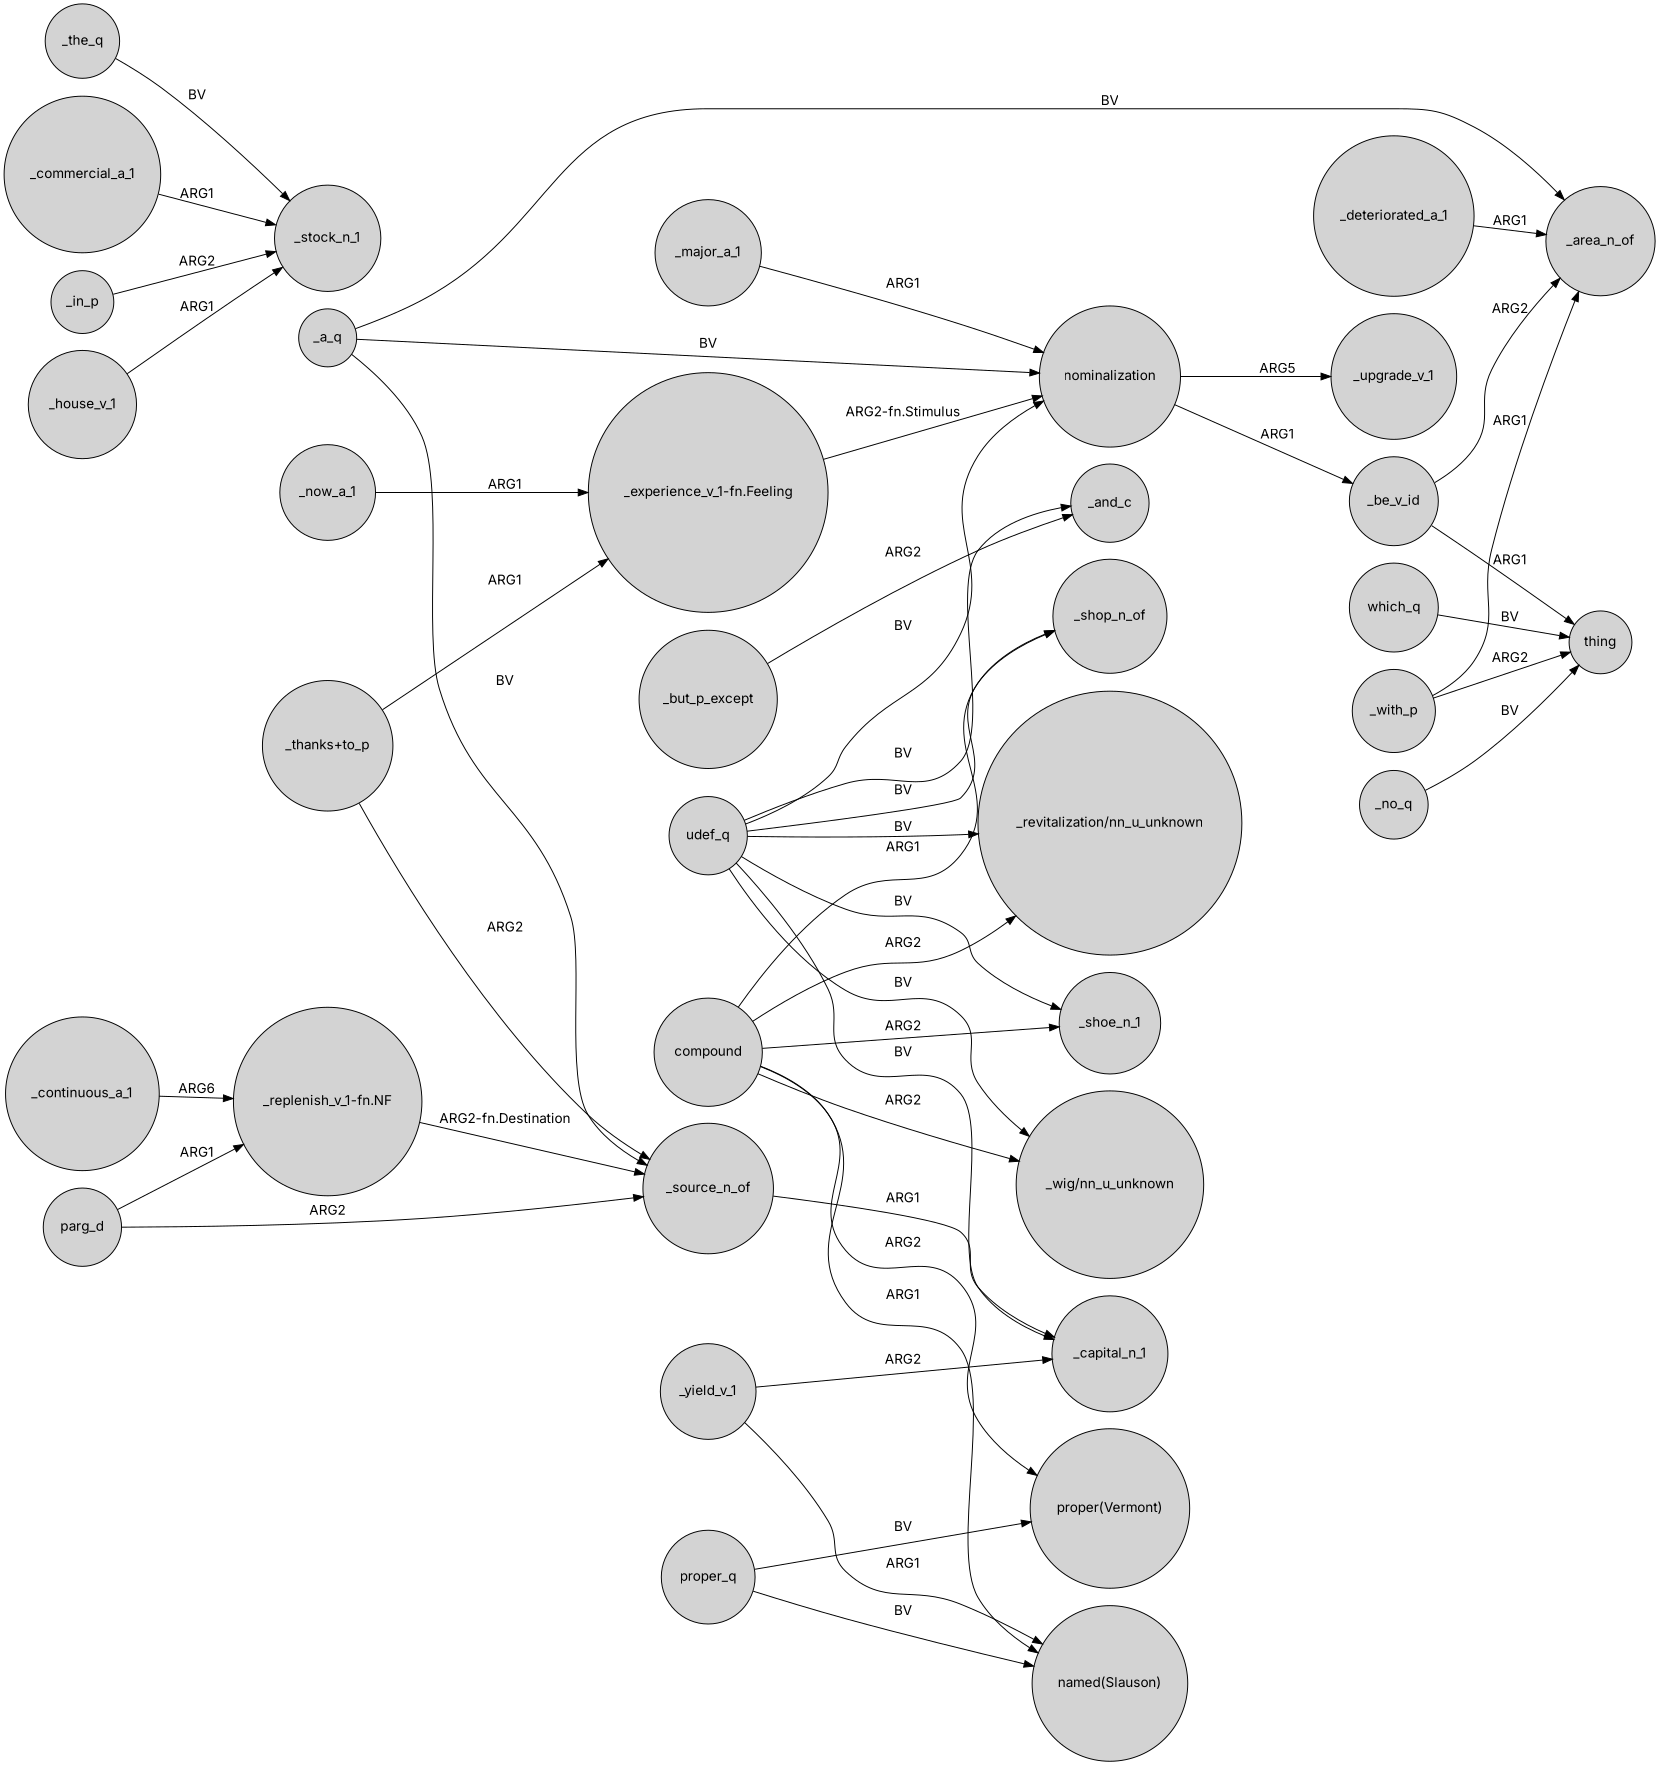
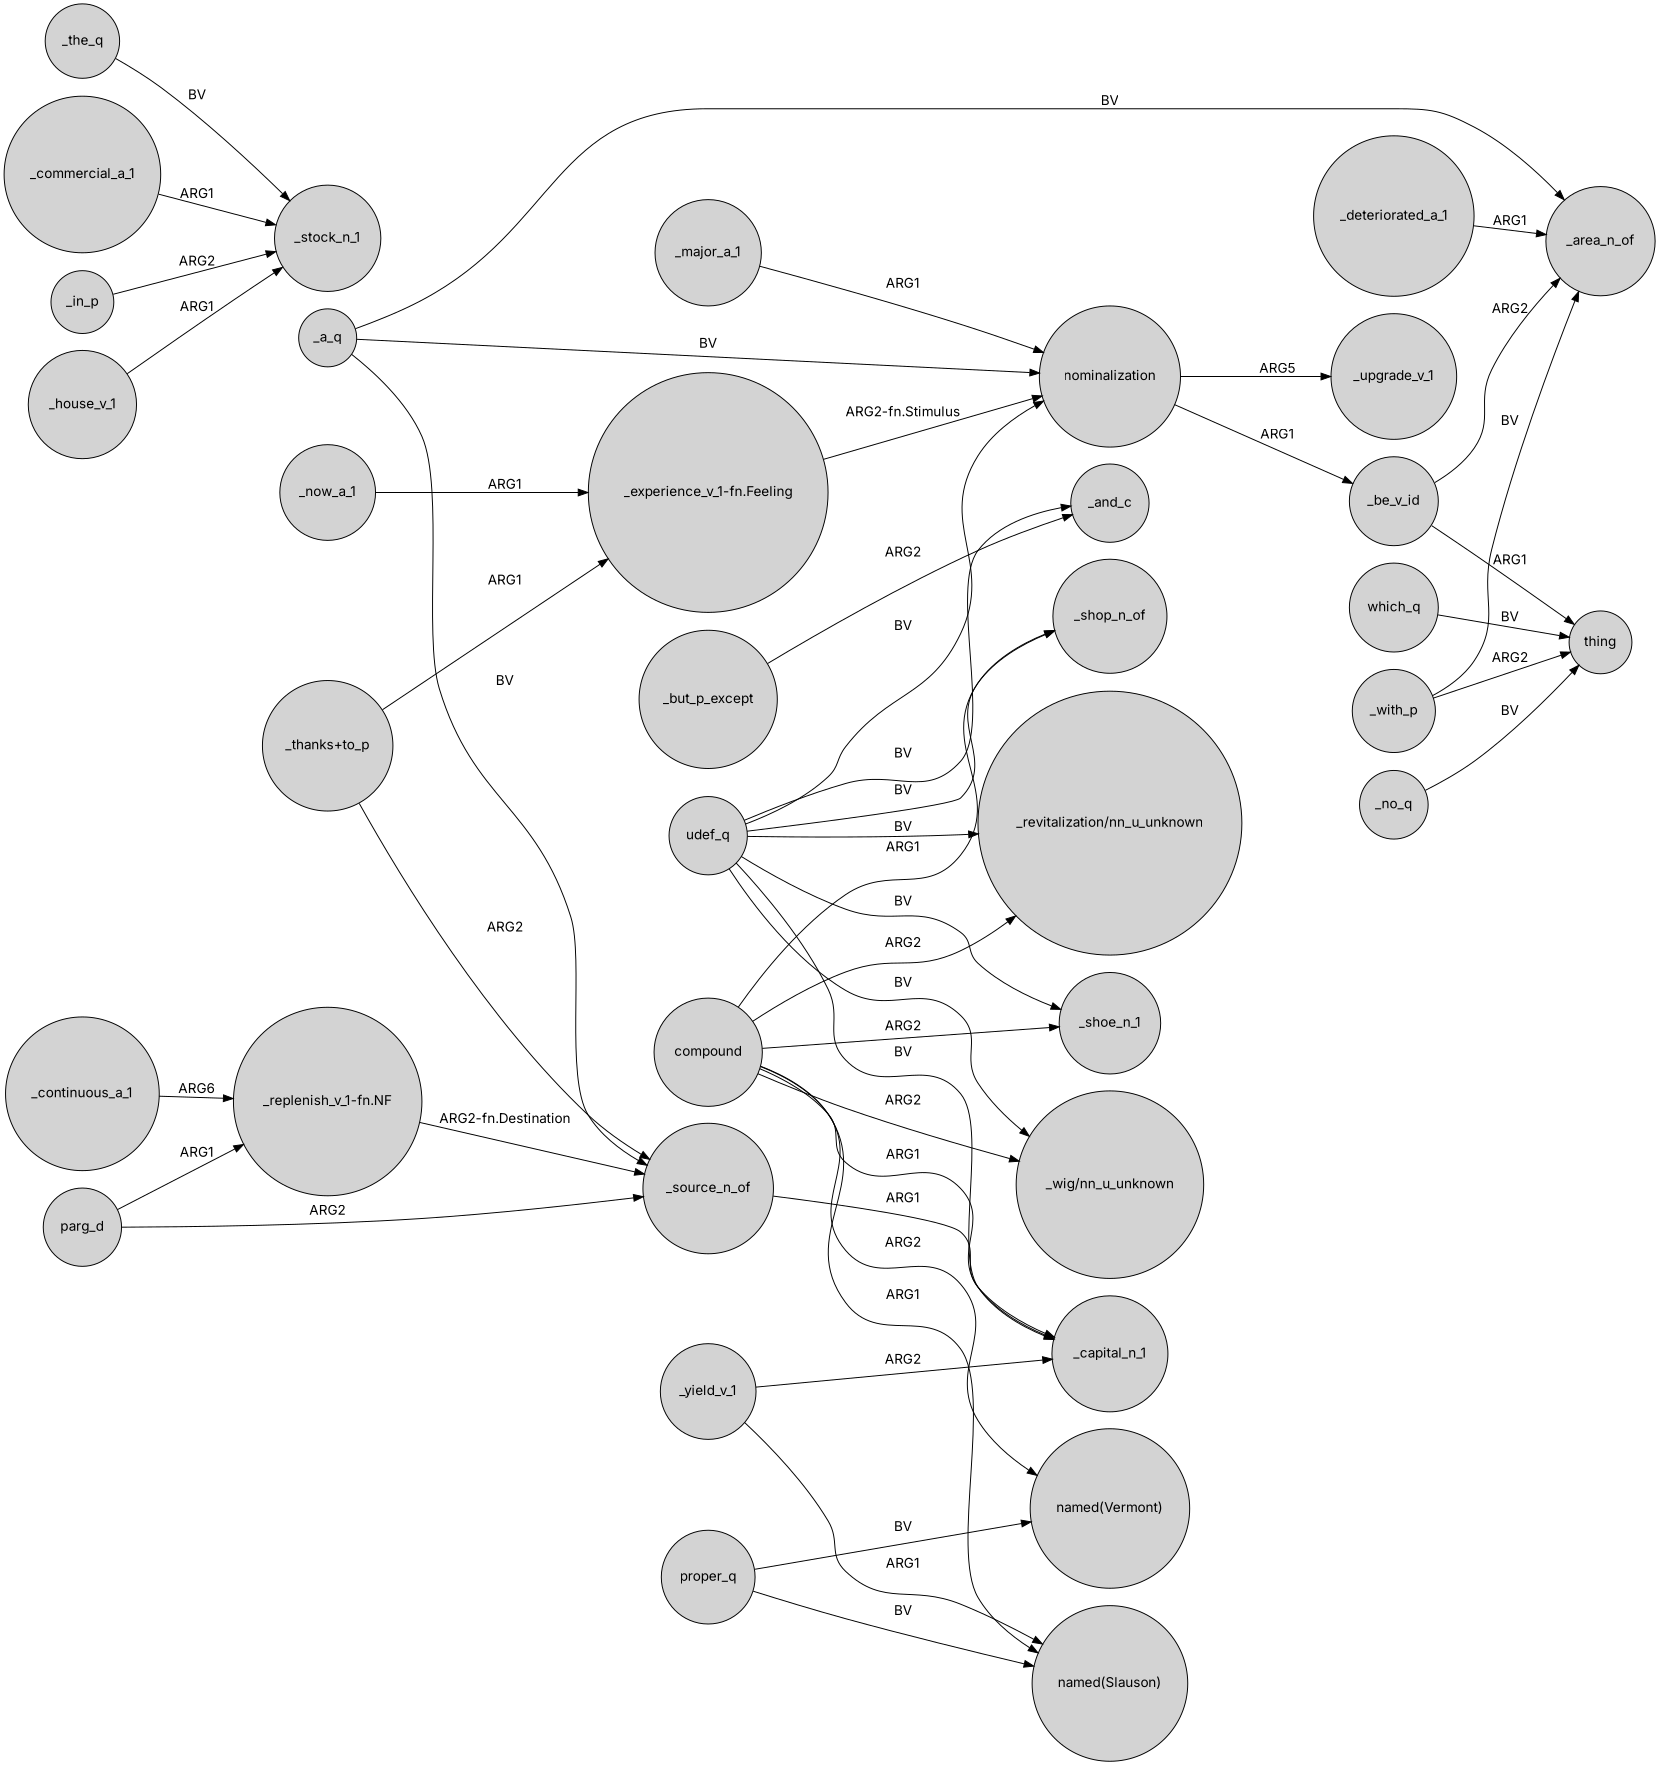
(1510, 421) -> (1510, 421)
none -> (929, 1173)
(1110, 1508) -> (1110, 1508)
